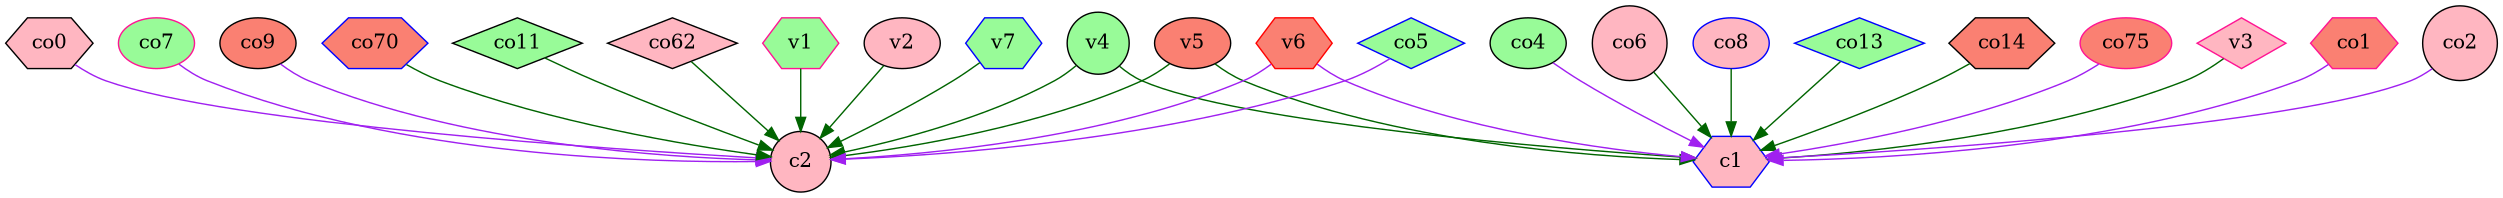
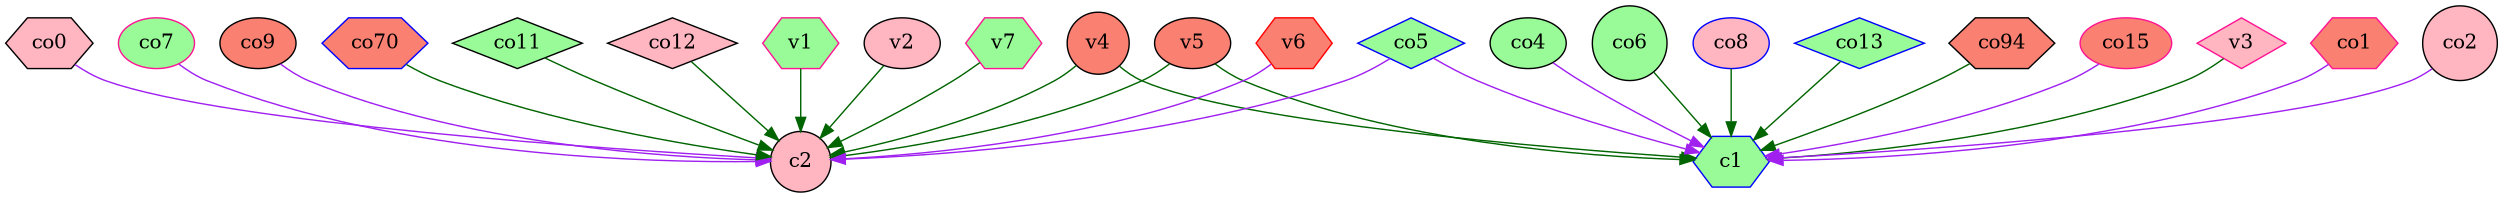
(672, 43) -> (672, 43)
(1004, 43) -> (1004, 43)
(1098, 43) -> (1098, 43)
(1630, 43) -> (1630, 43)
(2002, 43) -> (2002, 43)
(2126, 43) -> (2126, 43)
(1494, 128) -> (1557, 111)
(1731, 162) -> (1731, 162)
